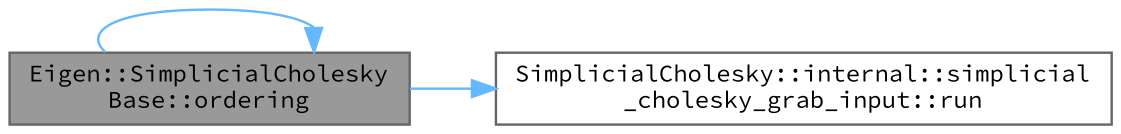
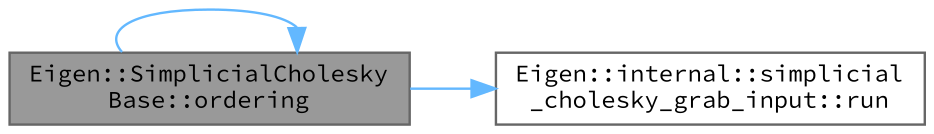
(804, 89) -> (710, 89)
